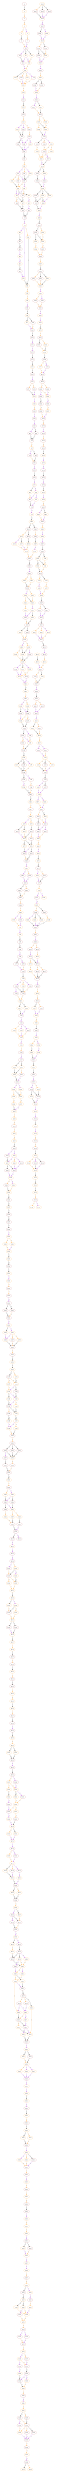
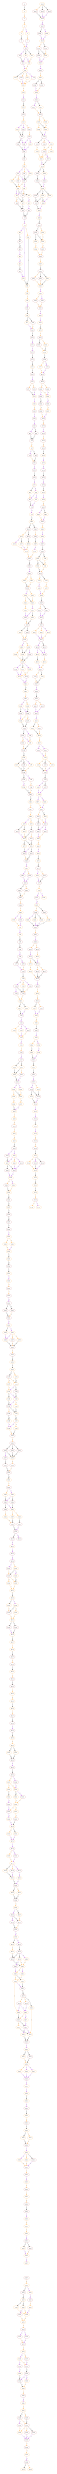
none -> (37, 647)
(27, 2270) -> none
